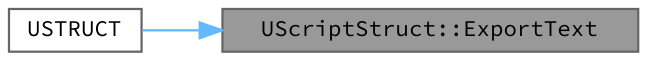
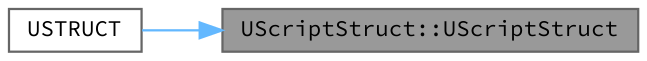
(430, 30) -> (430, 30)
